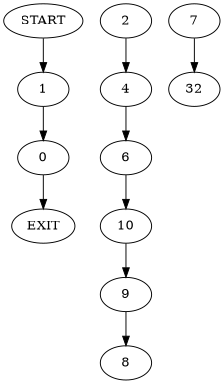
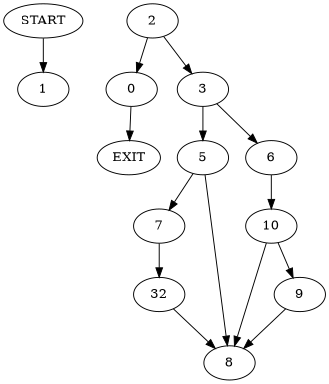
(126, 89) -> (203, 89)
(43, 119) -> (144, 51)
none -> (203, 158)
none -> (252, 290)
none -> (191, 325)
